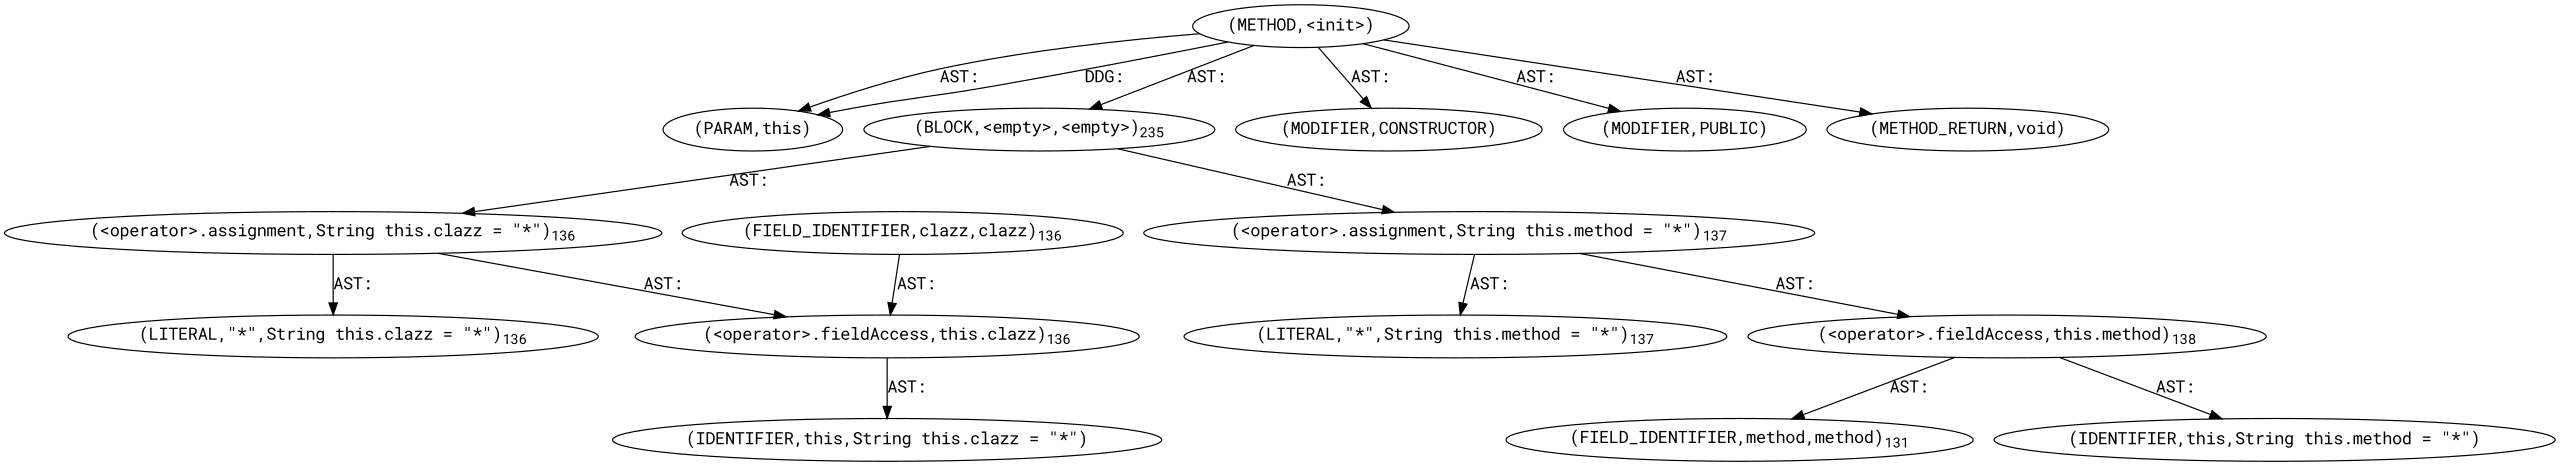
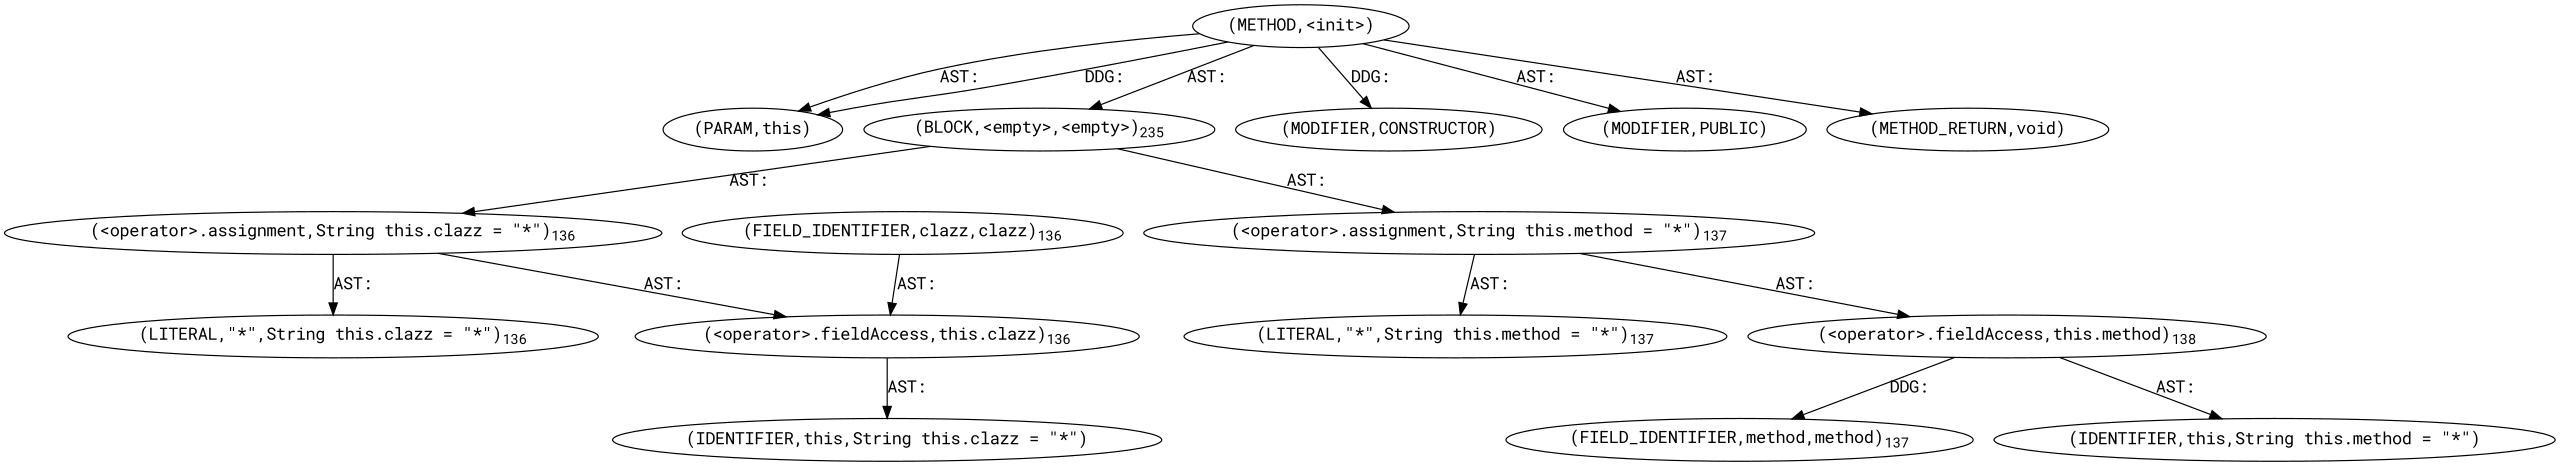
(1376, 78) -> (1376, 78)
(1914, 388) -> (1914, 388)
(1897, 438) -> (1897, 438)
